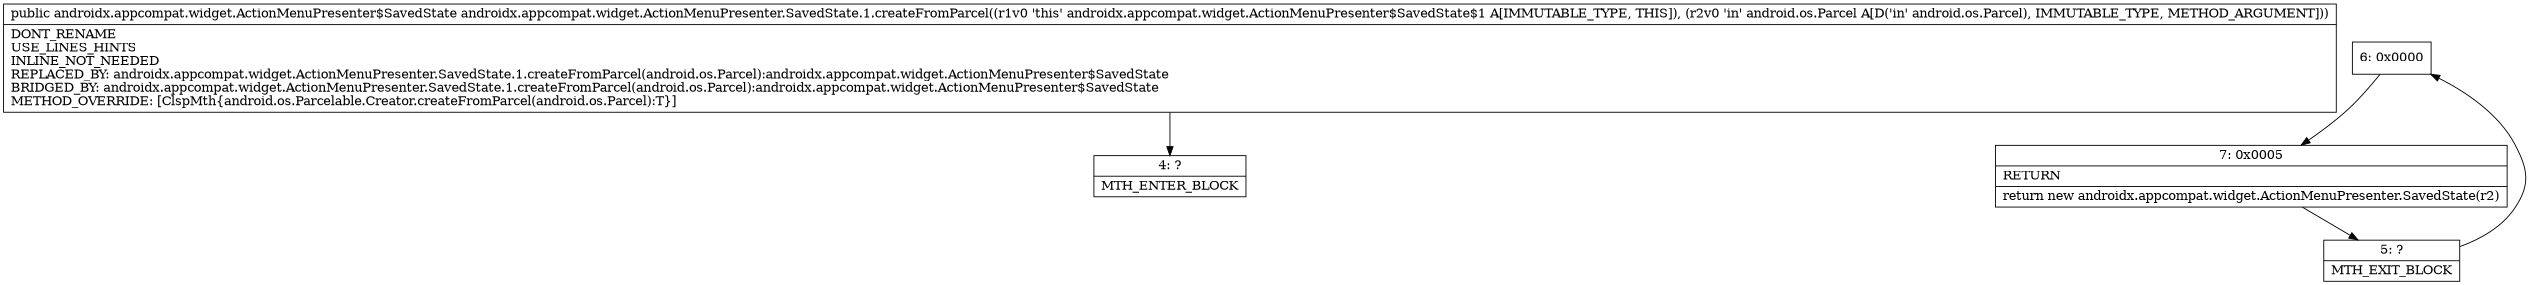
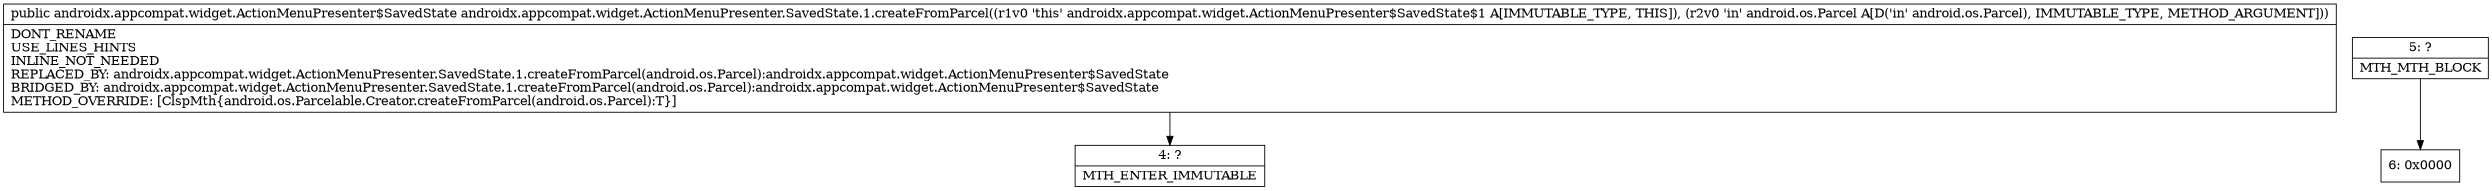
(2251, 176) -> none
(1170, 186) -> (1170, 176)
(2392, 271) -> (2420, 68)
